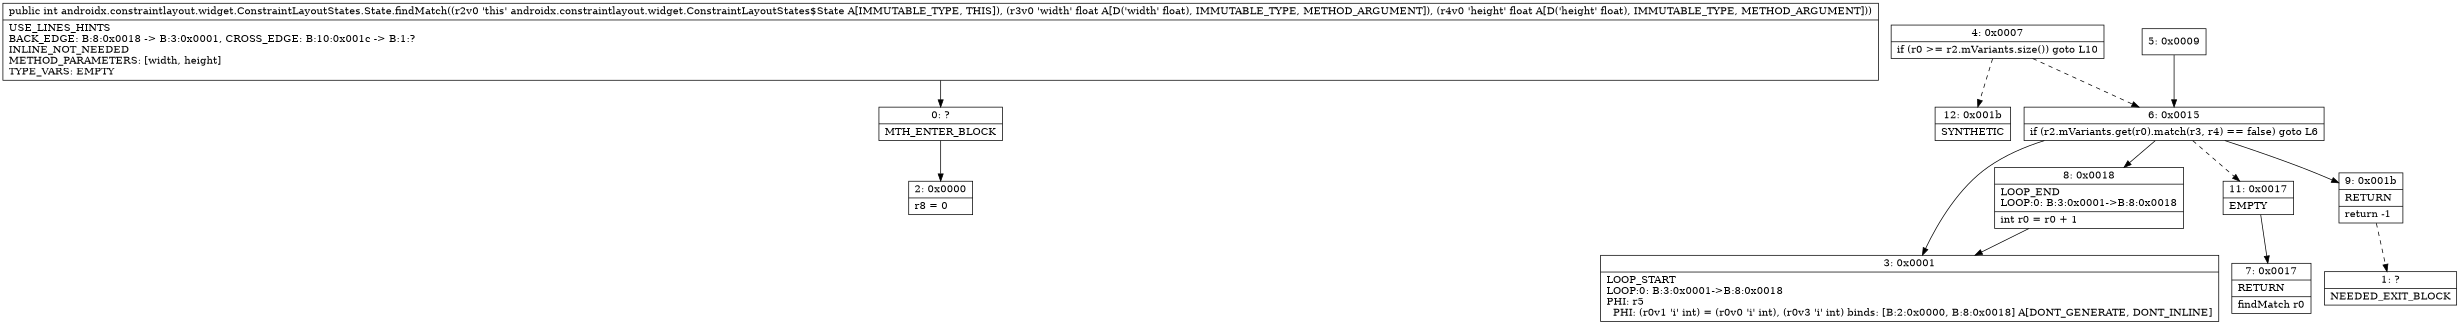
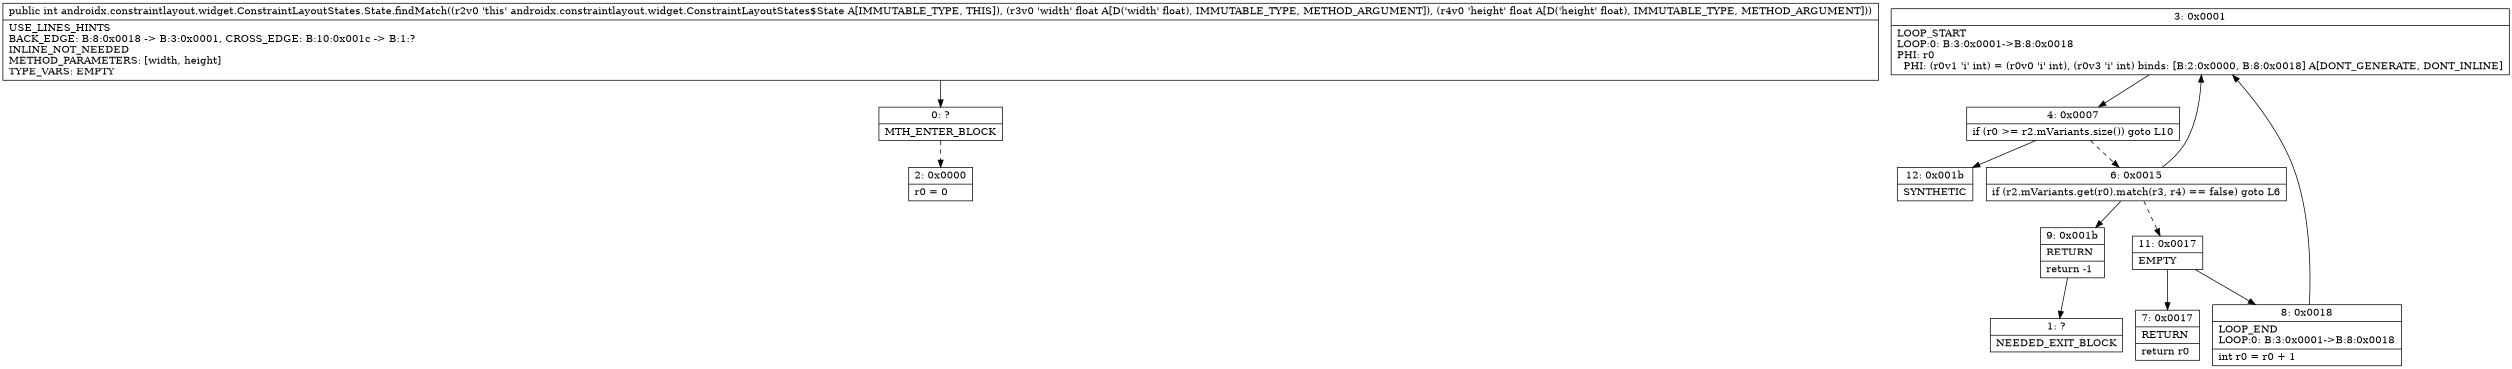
(2174, 42) -> none
(1986, 79) -> (2007, 153)
none -> (2127, 89)
(2142, 152) -> (2222, 285)
(941, 157) -> (941, 150)
(931, 206) -> (931, 192)
(2381, 244) -> (2064, 295)
(1627, 302) -> (1918, 55)
(2271, 305) -> (2166, 352)
